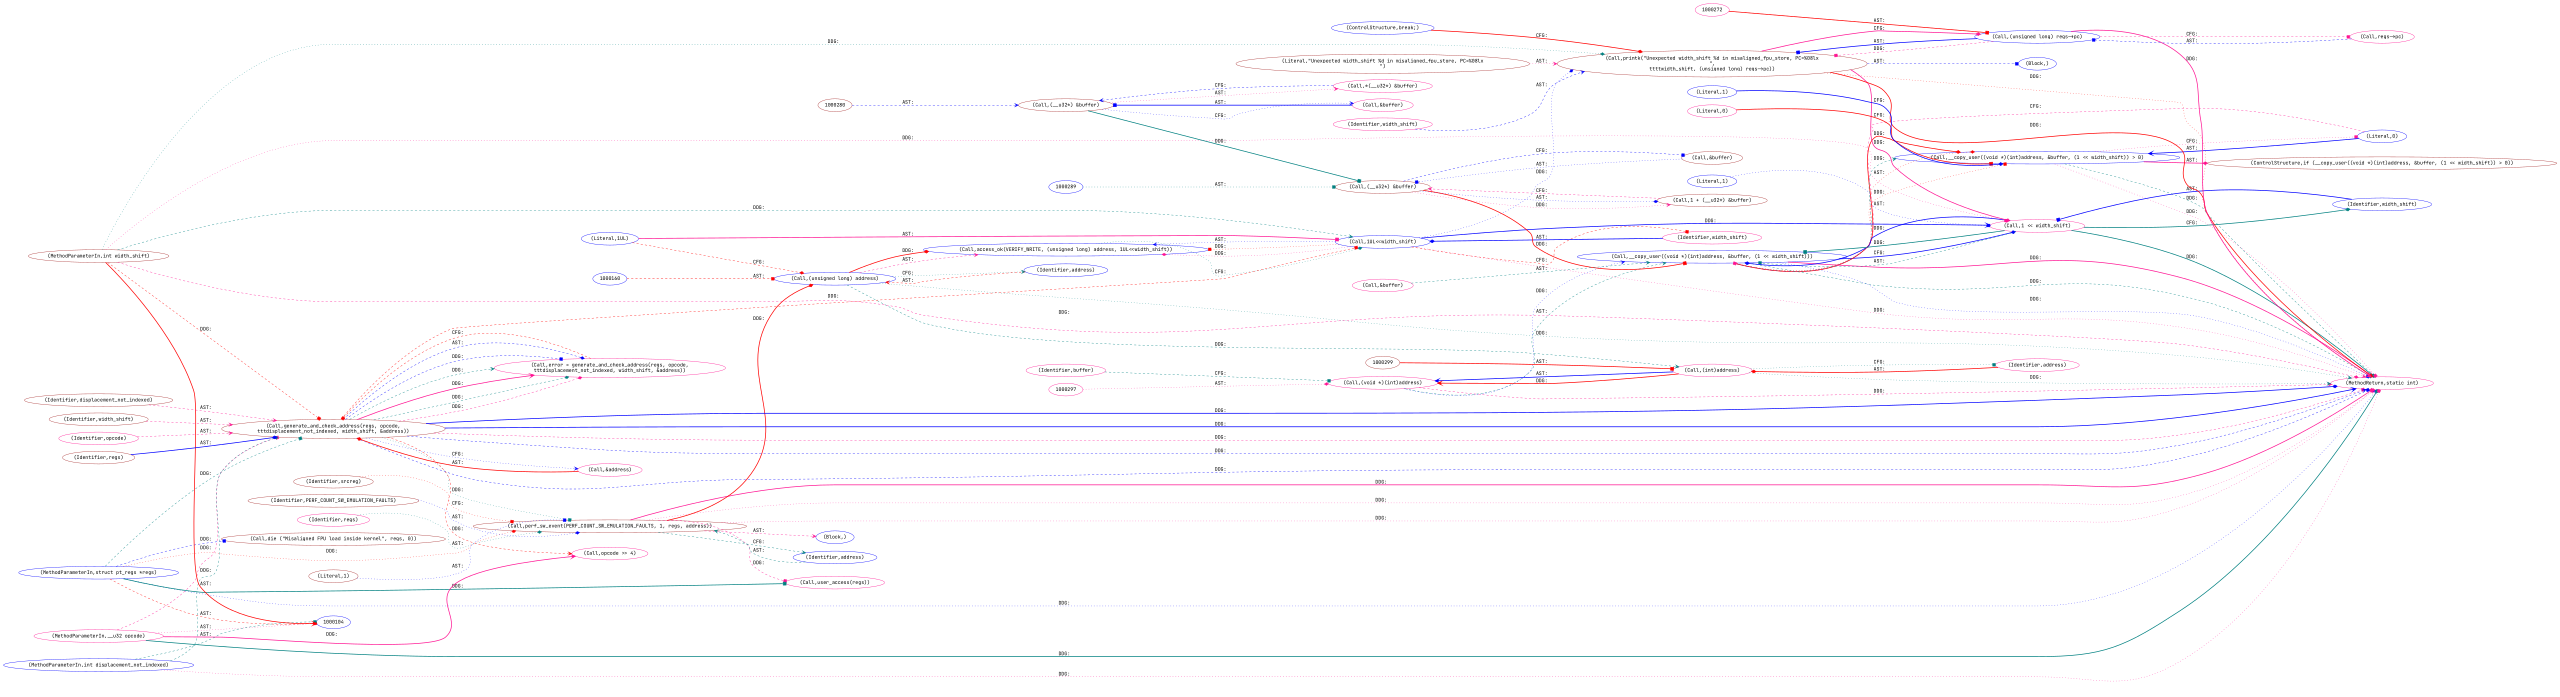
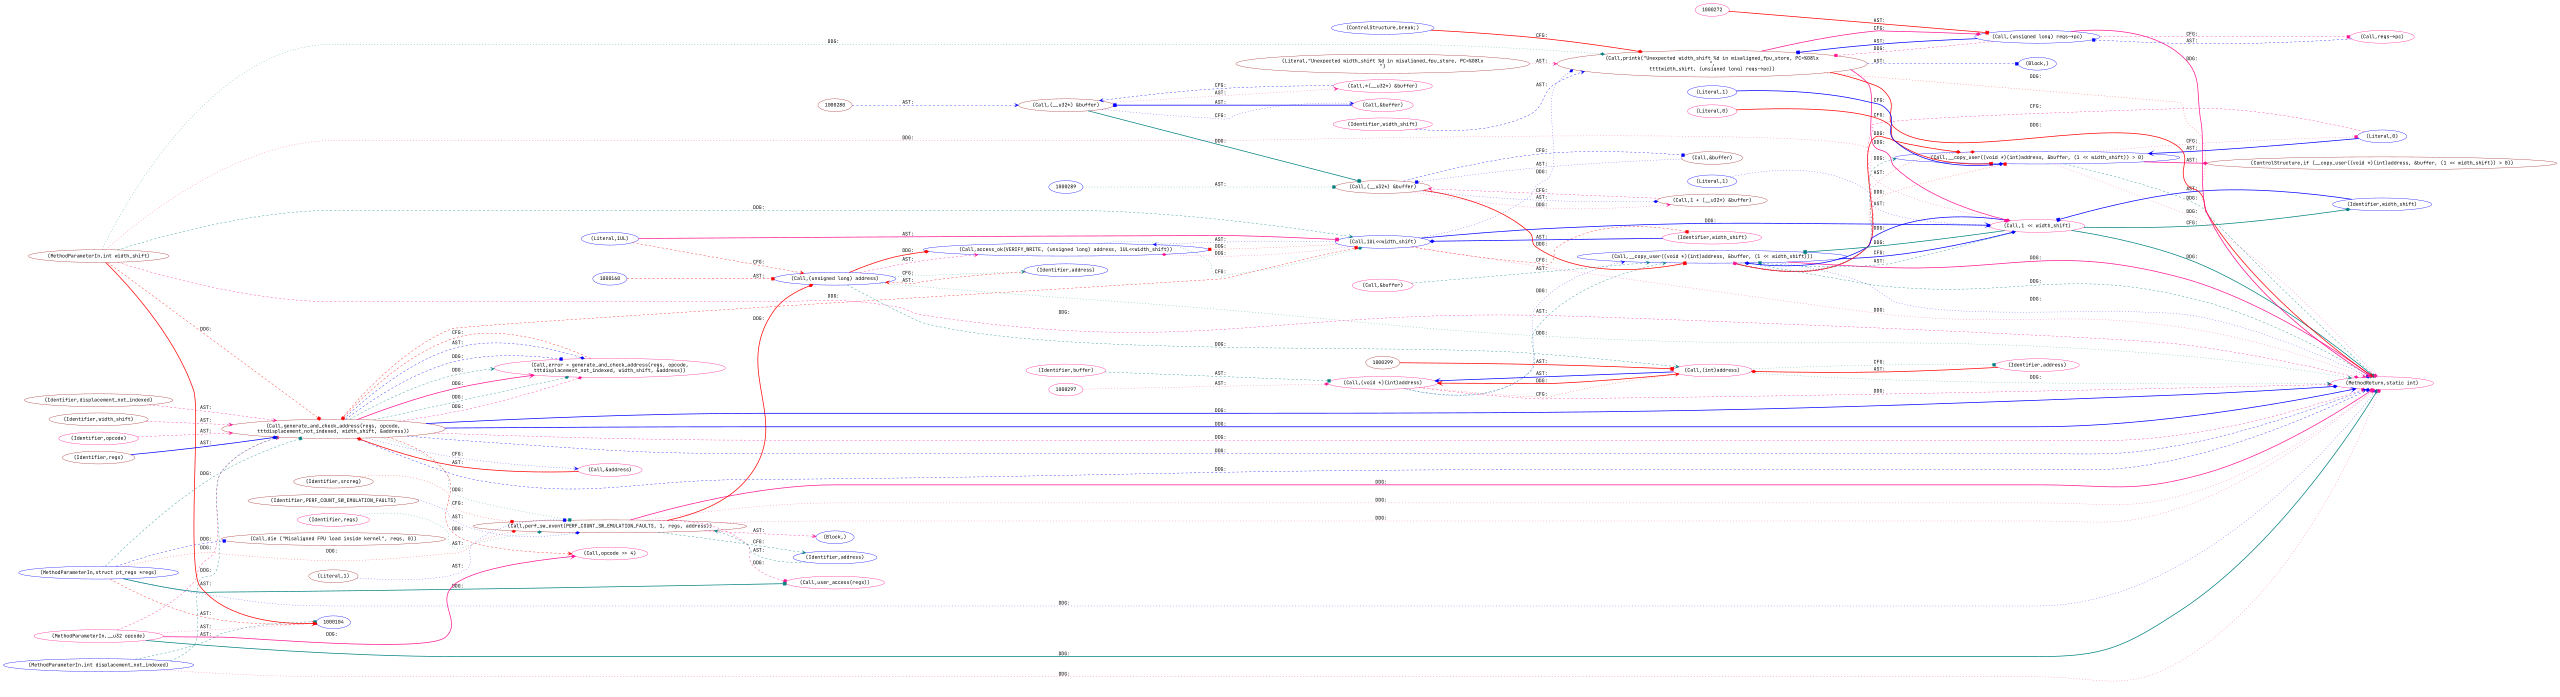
(716, 258) -> (716, 258)
(1222, 373) -> (1222, 373)
none -> (1555, 395)
